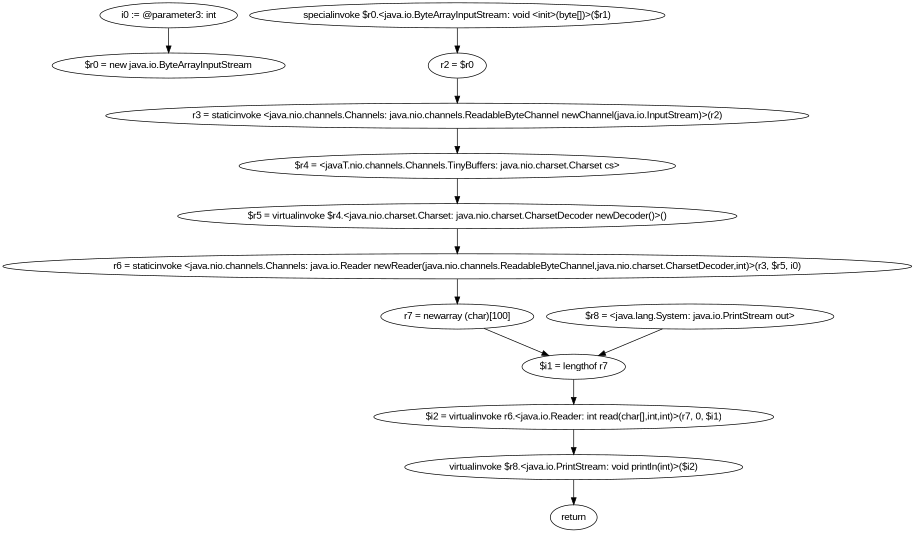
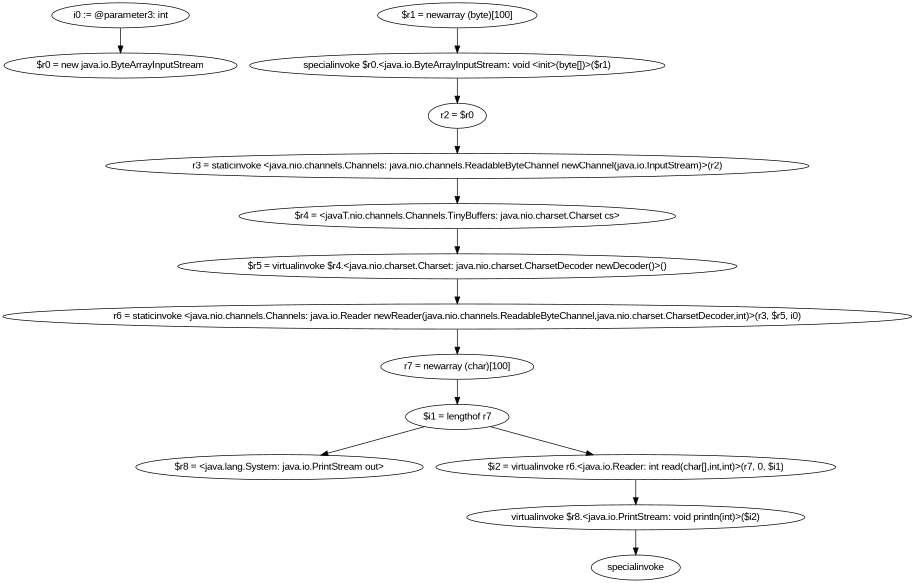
none -> (457, 15)
(634, 341) -> (376, 440)
(574, 517) -> (636, 568)
